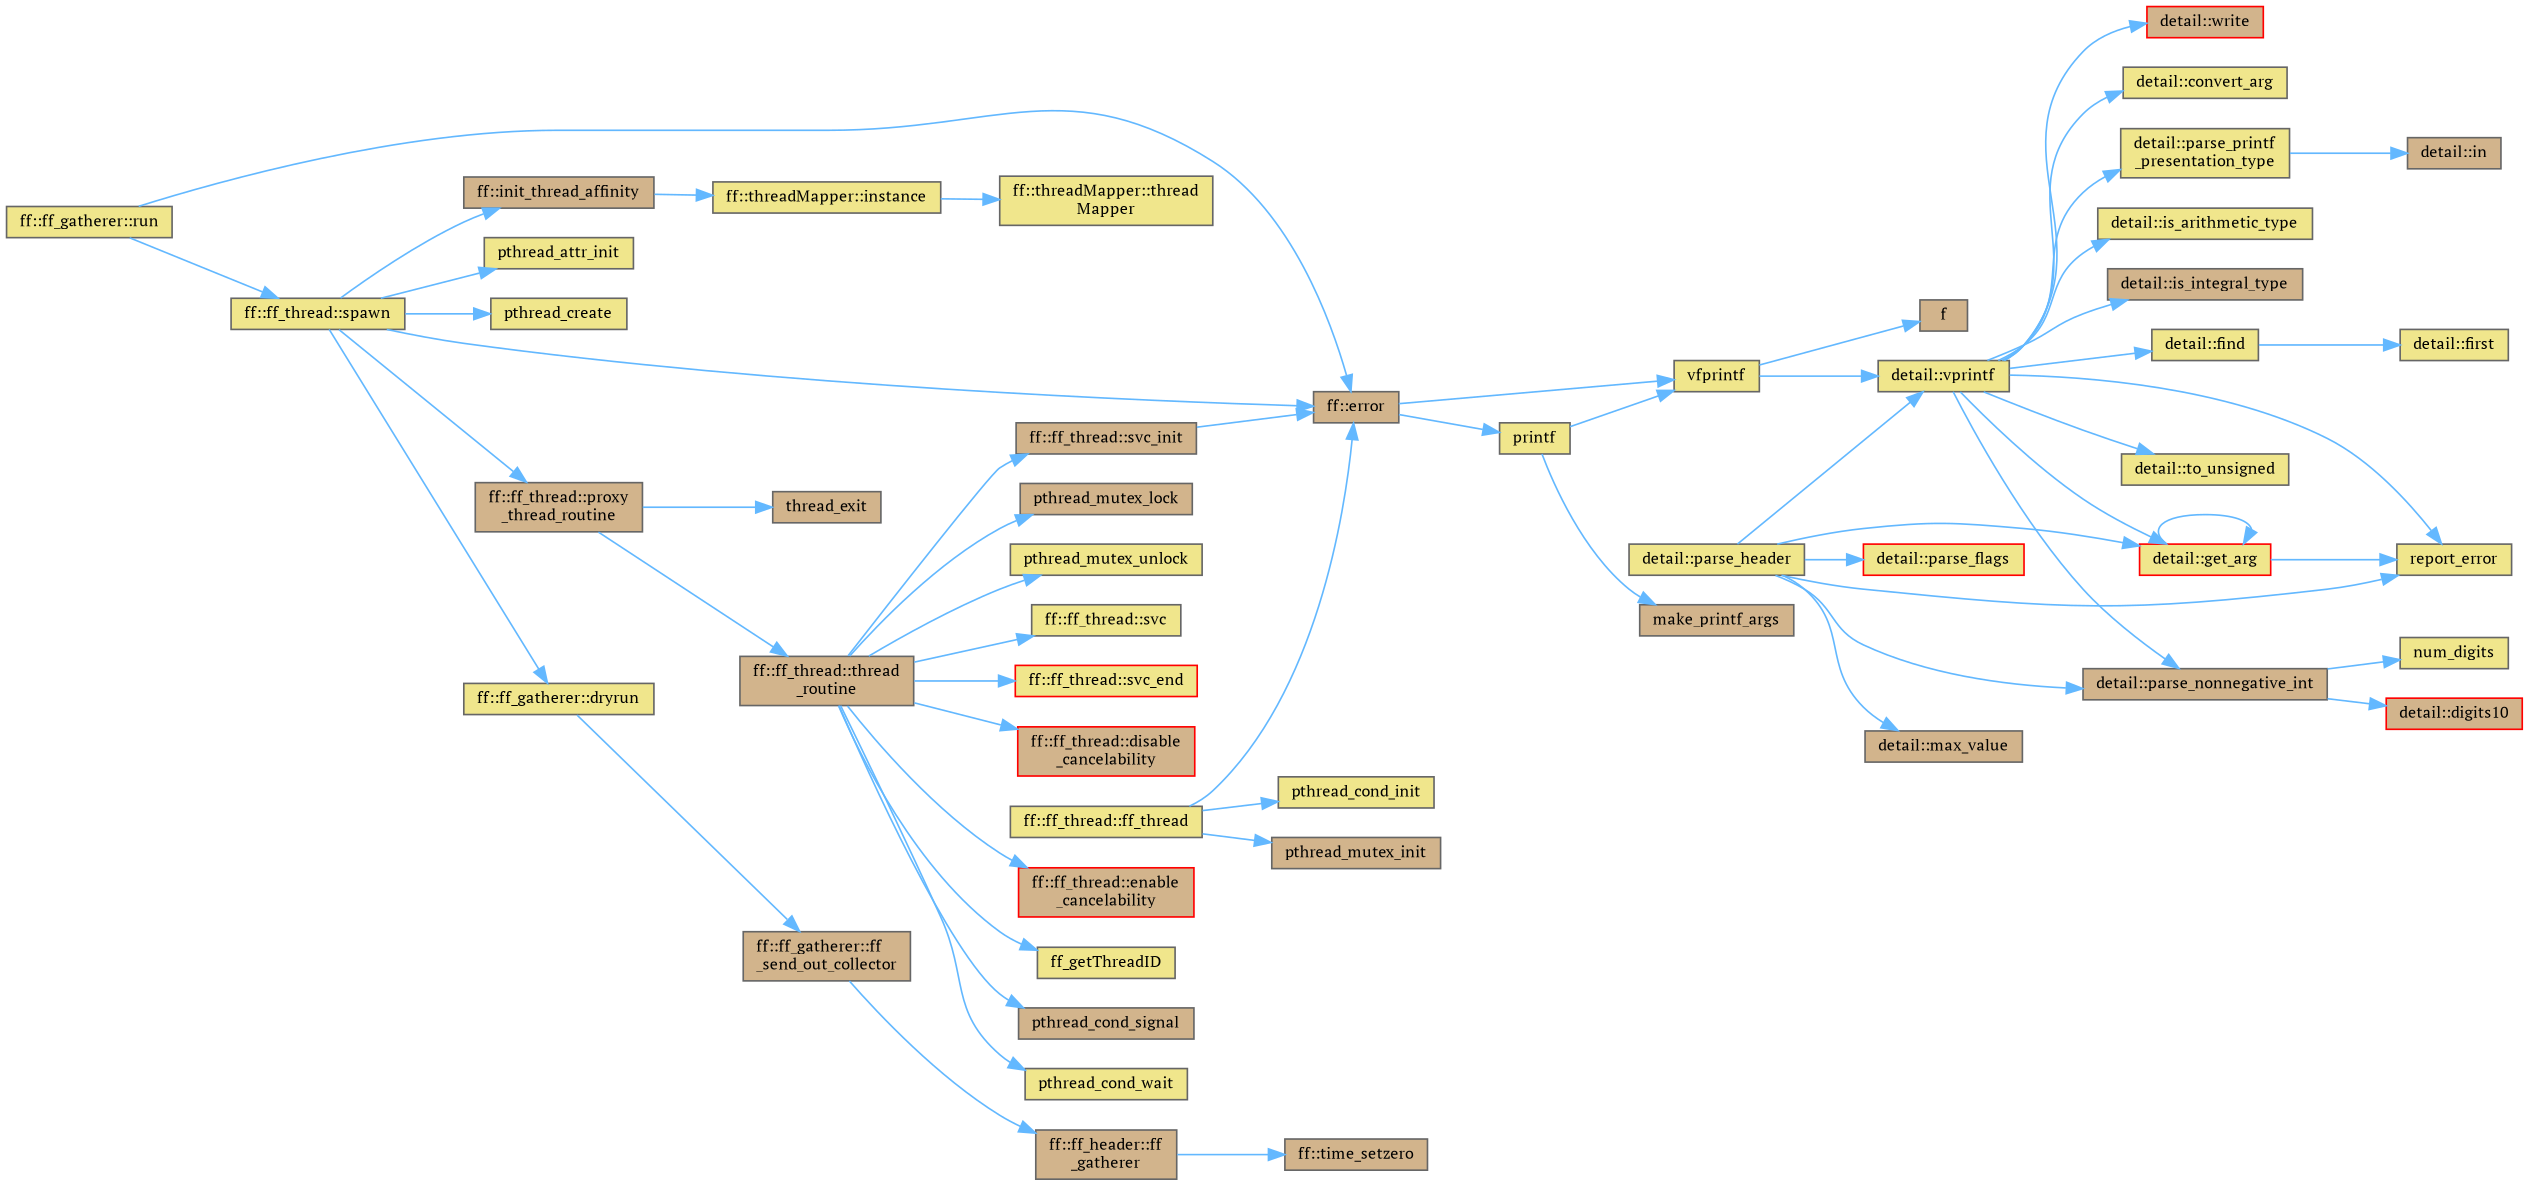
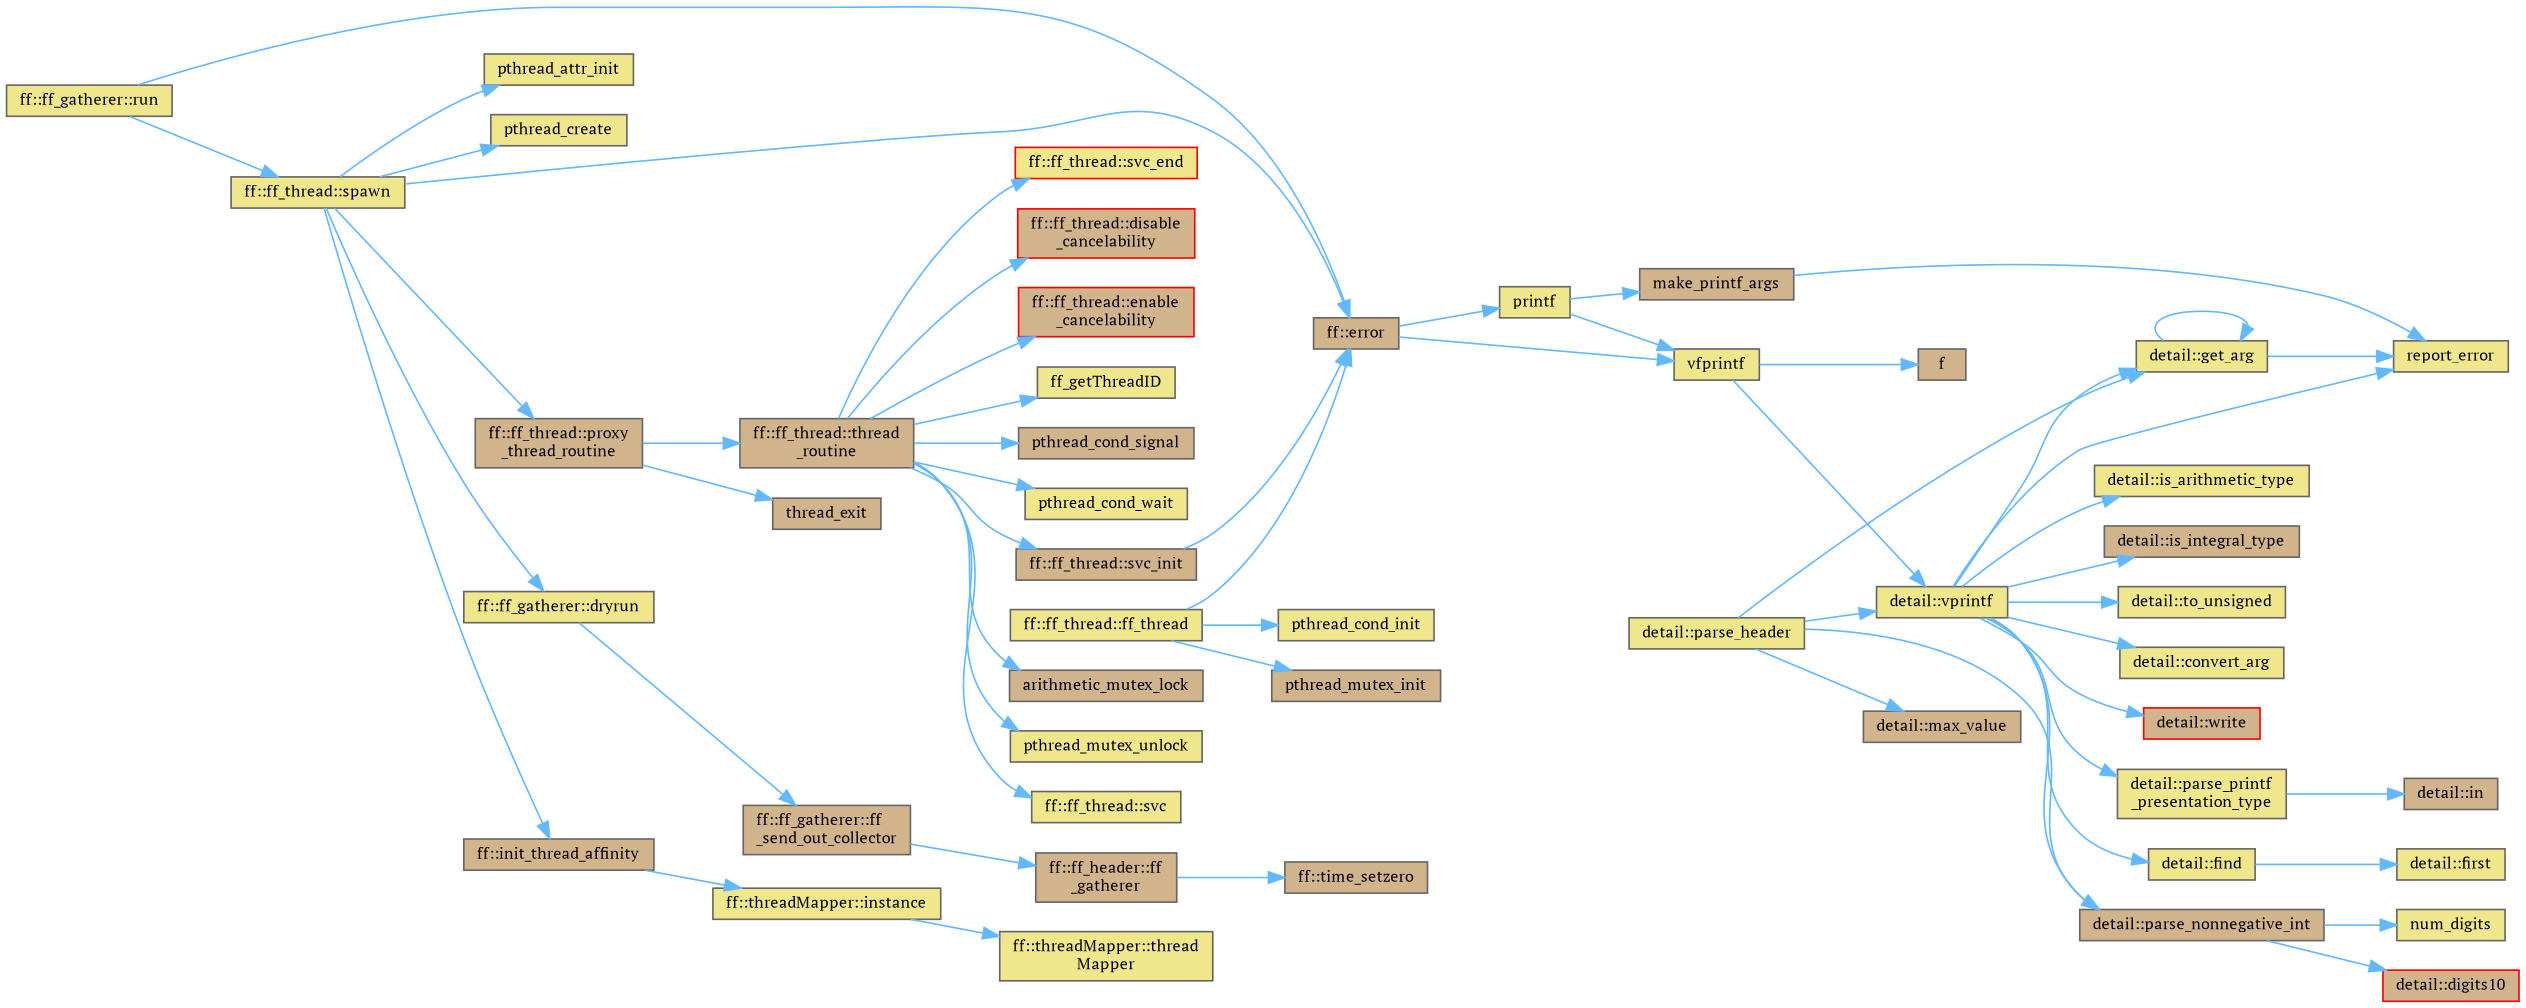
(1106, 499) -> (1106, 686)
(1944, 560) -> none
(2205, 560) -> (2202, 356)
(2081, 605) -> (2107, 267)
